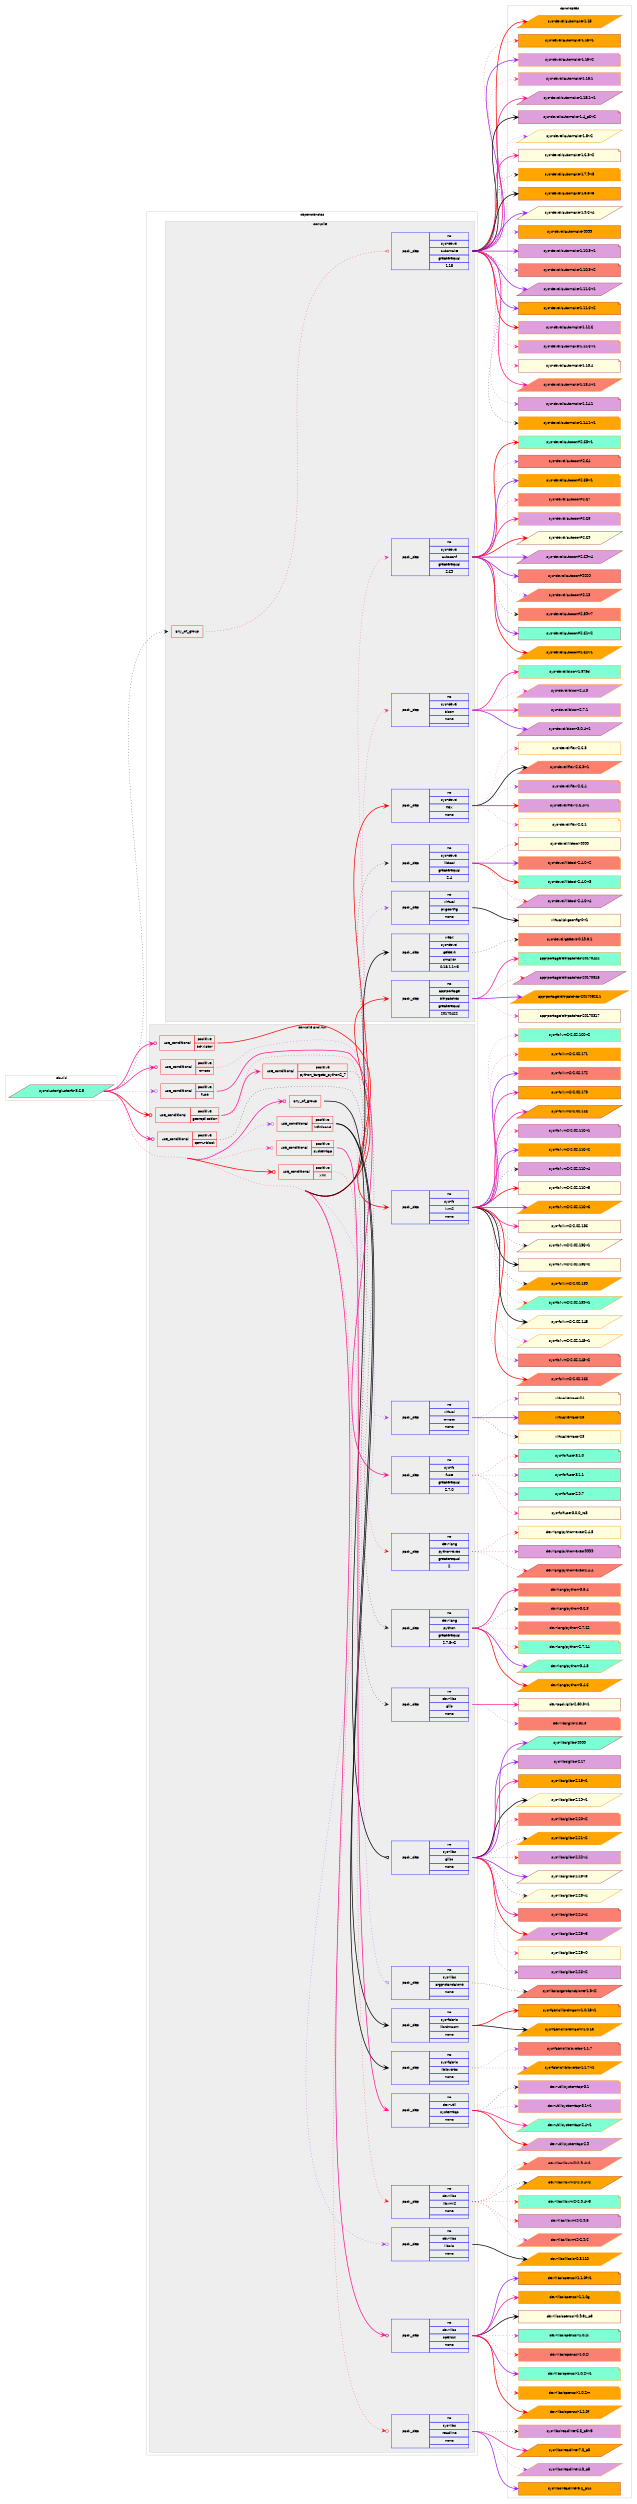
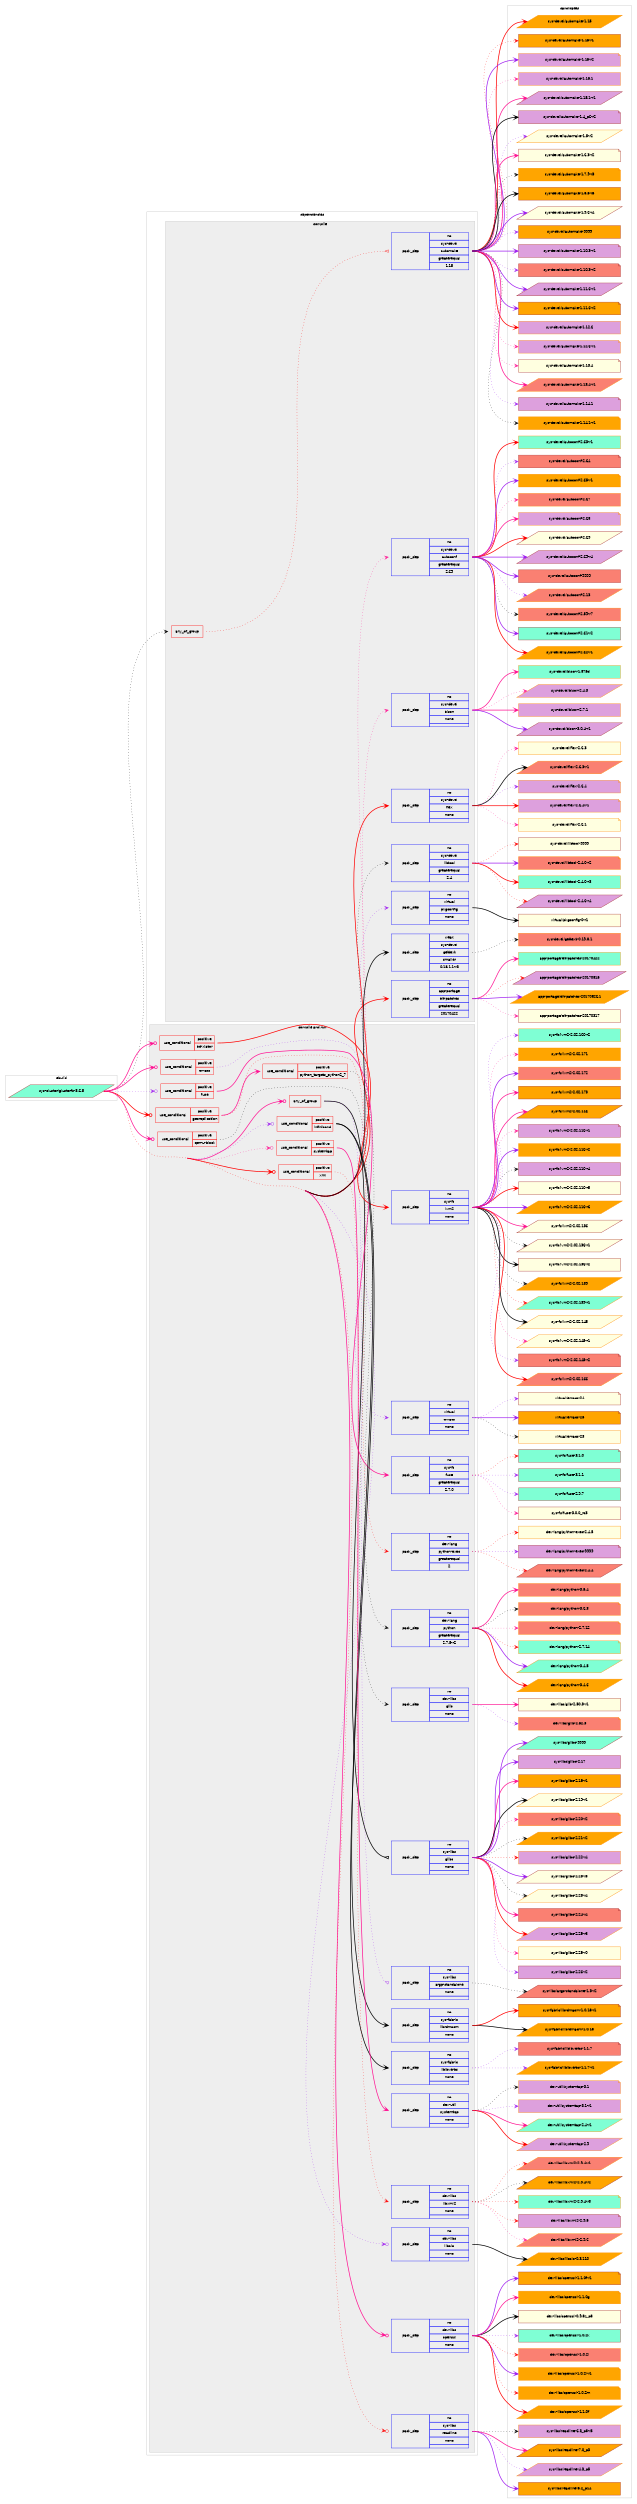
(570, 1226) -> (570, 1226)
(570, 1705) -> (570, 1705)
(570, 2336) -> (570, 2336)
(570, 2374) -> (570, 2374)
